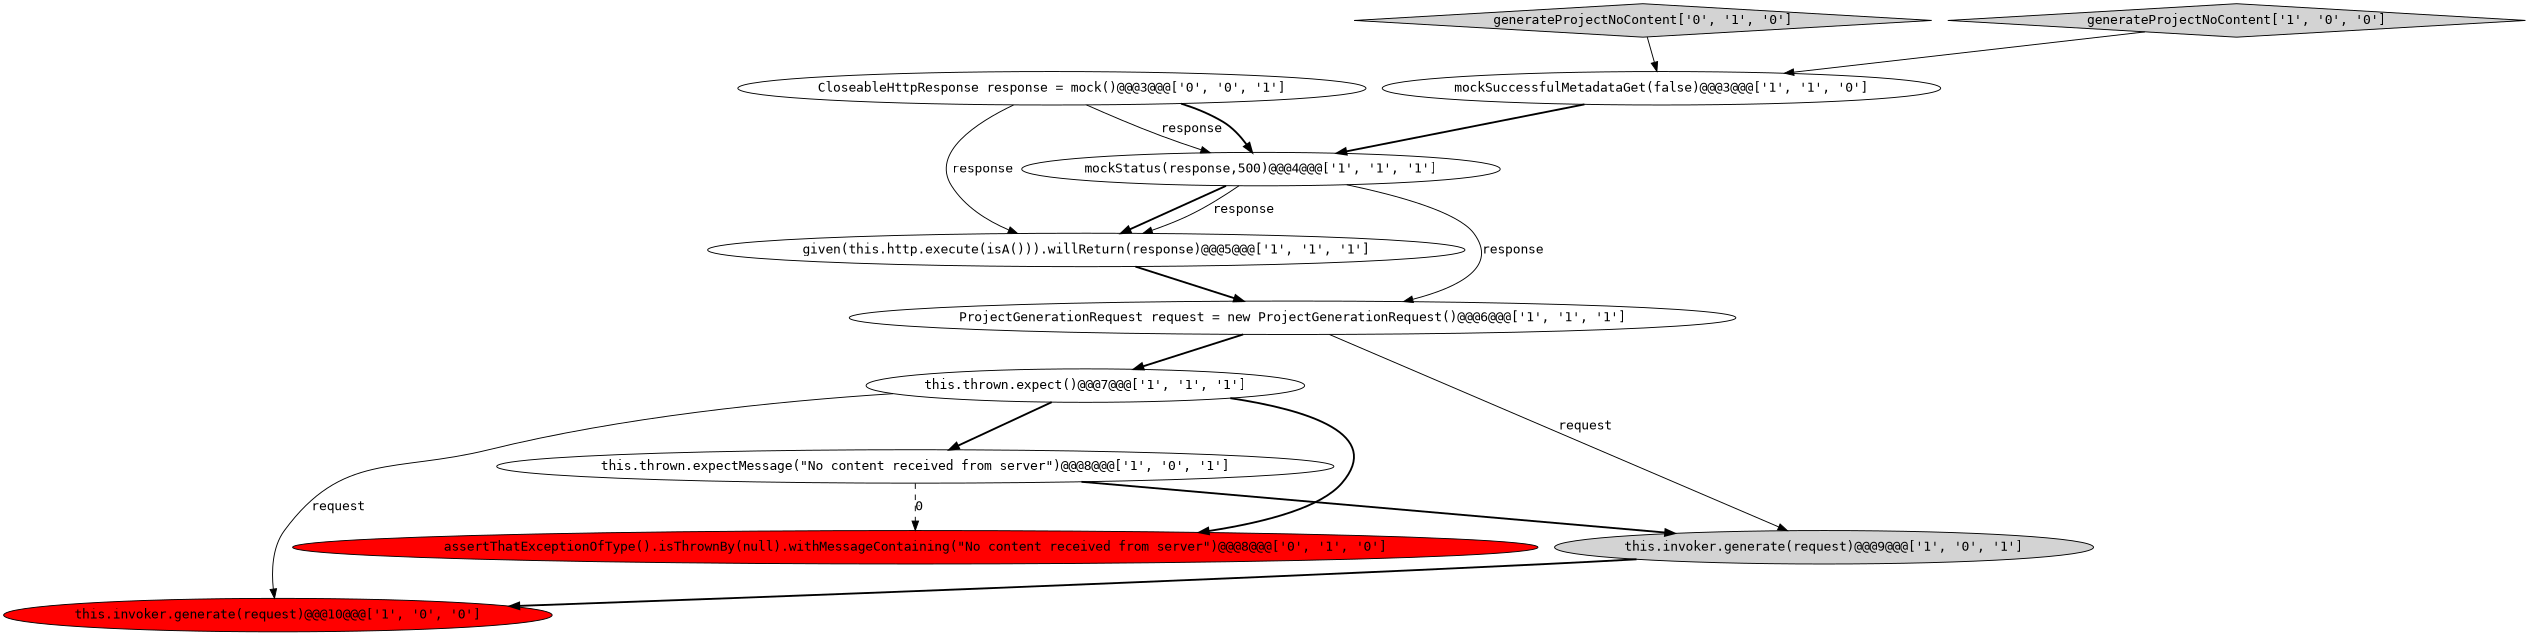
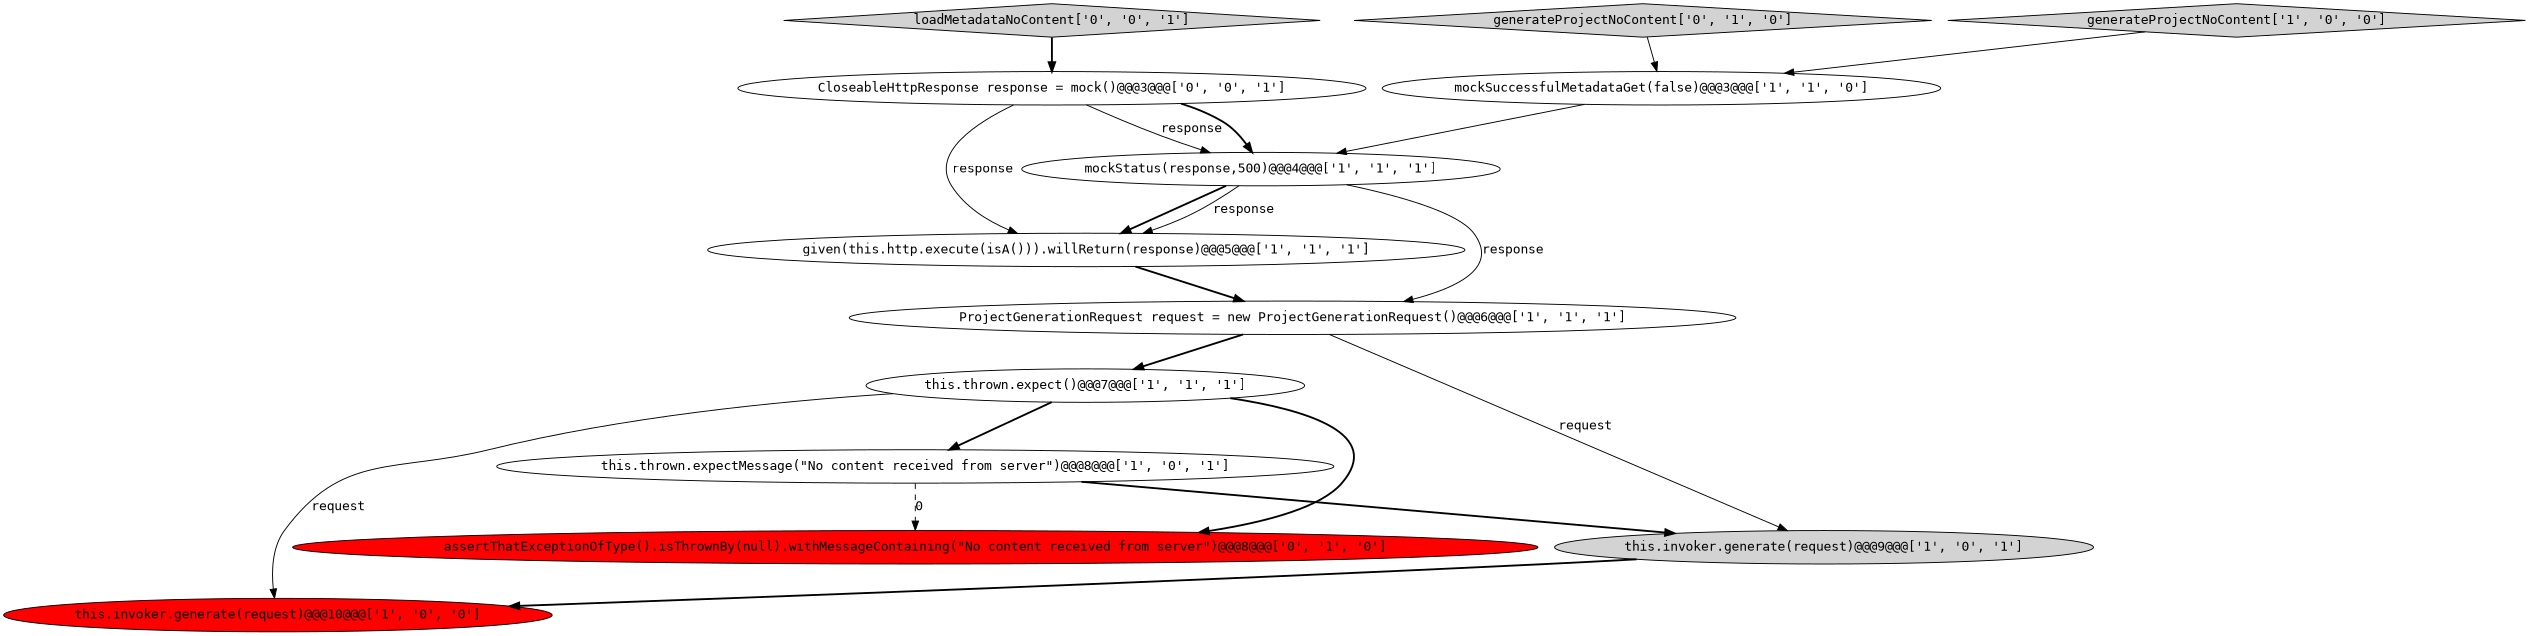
none -> (1052, 20)
(1465, 128) -> (1465, 128)
